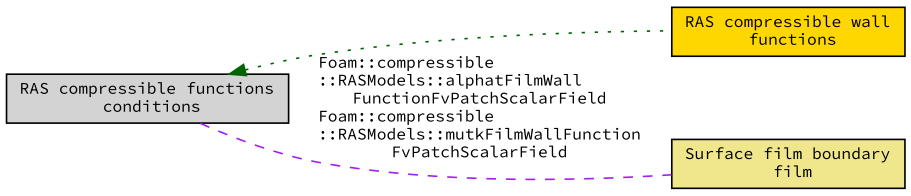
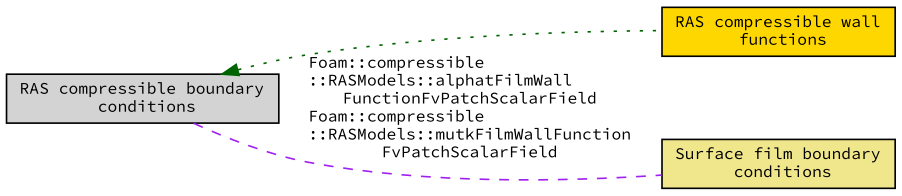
(148, 99) -> (143, 99)
(788, 164) -> (779, 164)
